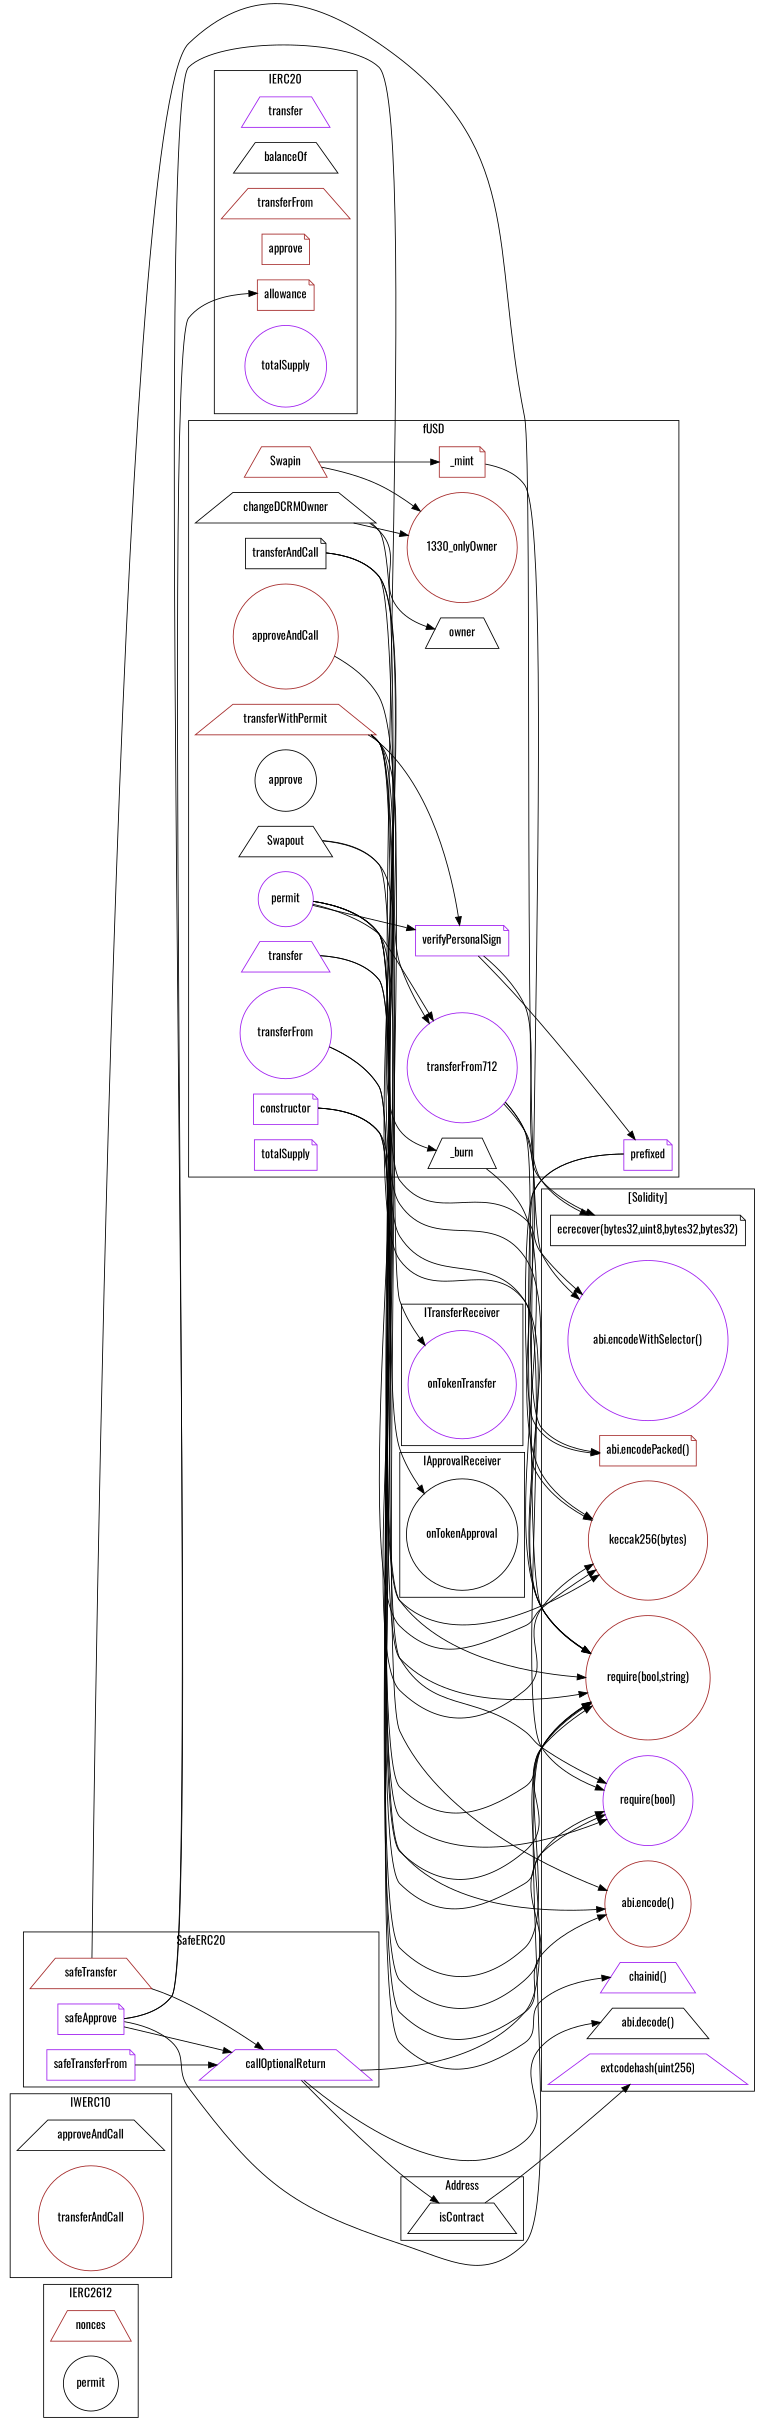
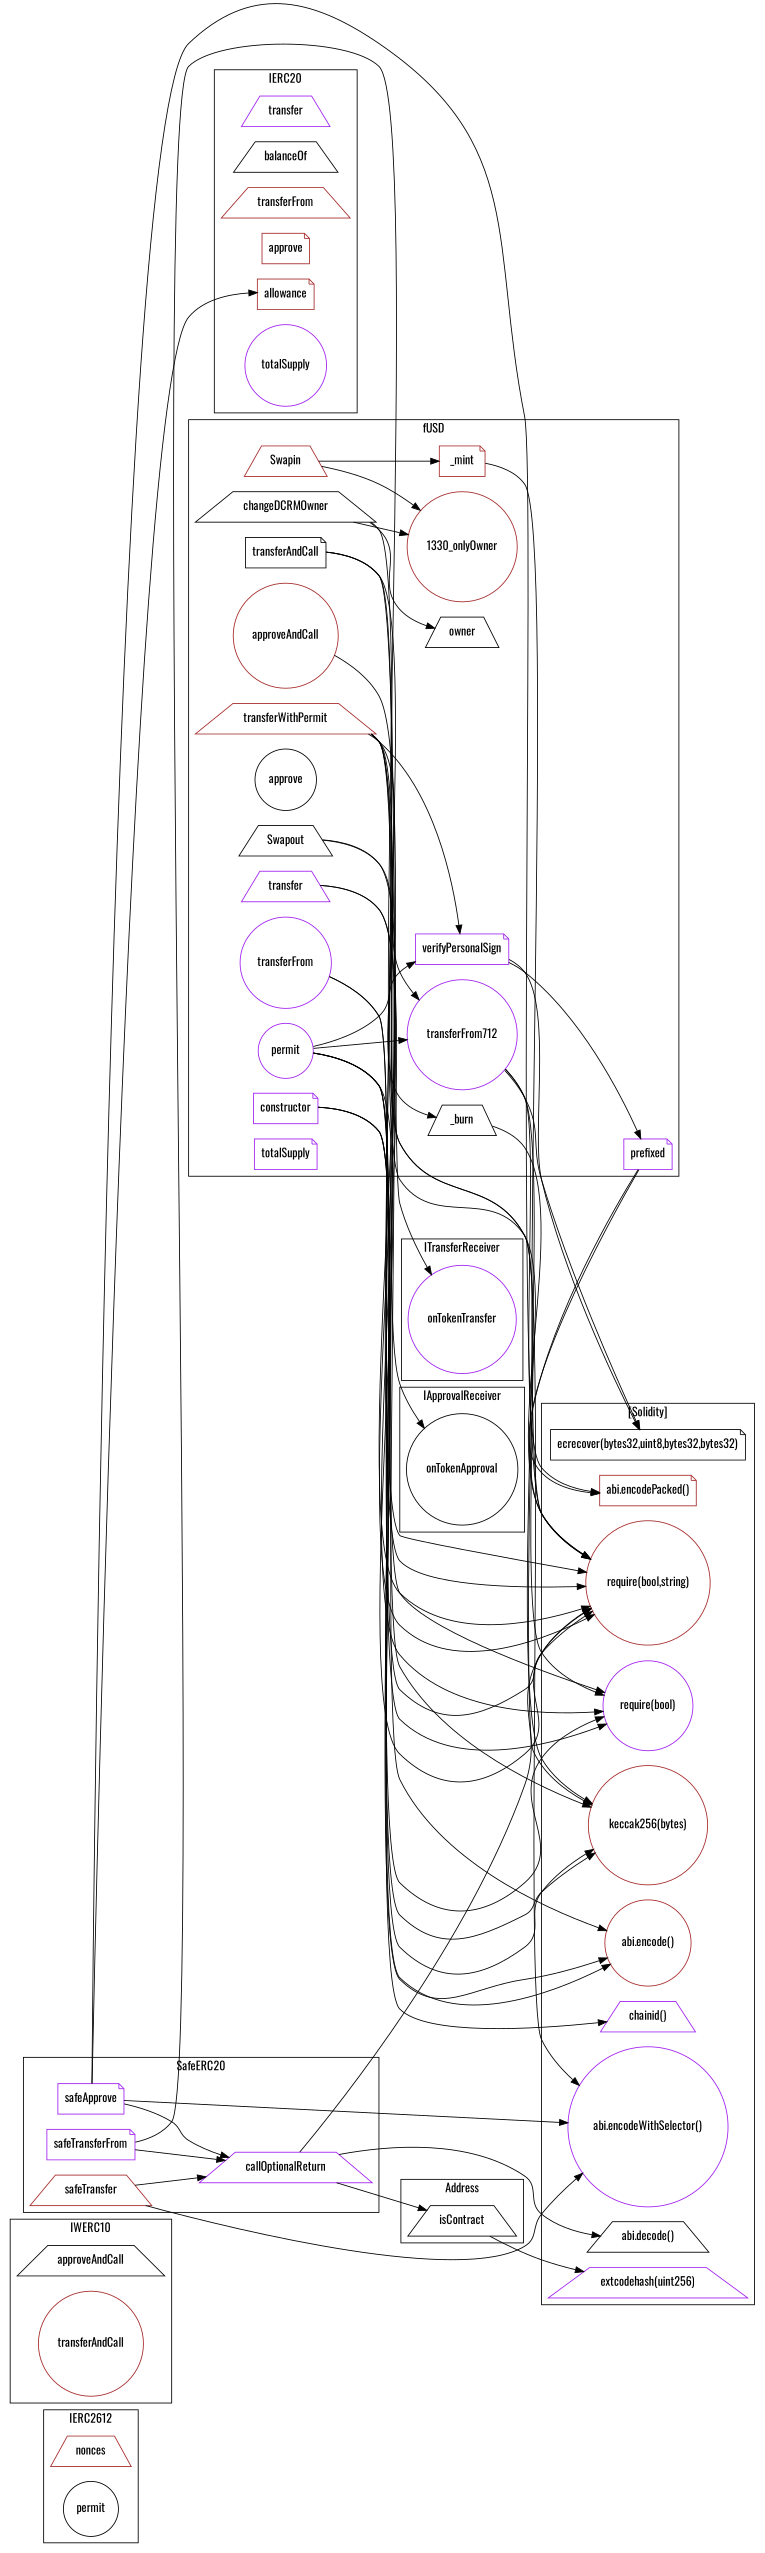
none -> (291, 44)
